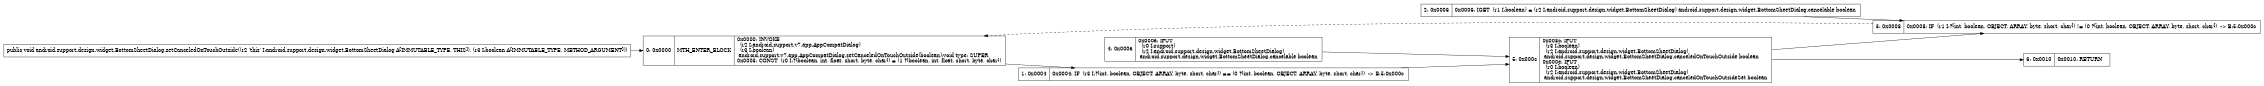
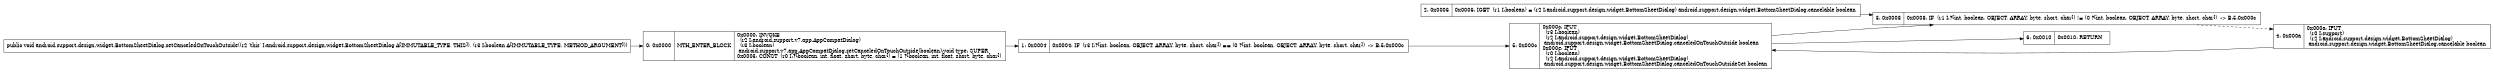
(1430, 23) -> (2233, 27)
(1561, 41) -> (1561, 27)
